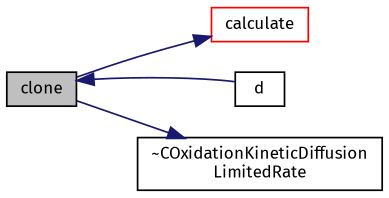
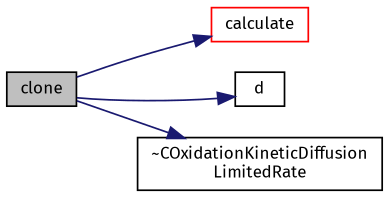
(165, 78) -> (147, 101)
